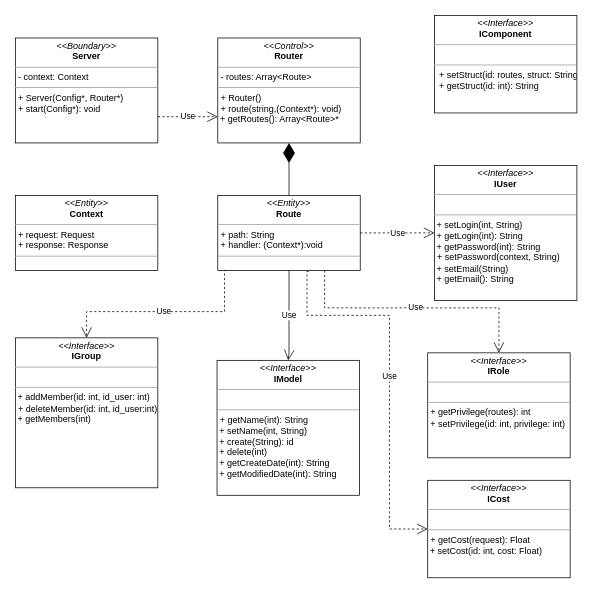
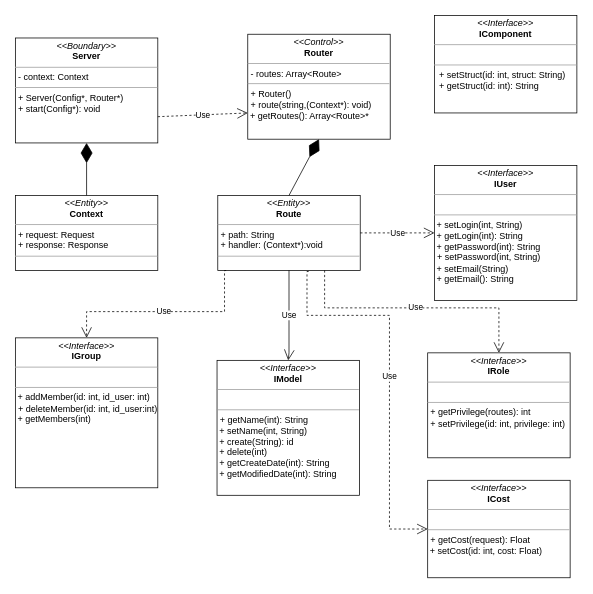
(522, 37) -> (514, 37)
(289, 90) -> (319, 87)
none -> (87, 179)
(506, 209) -> (494, 209)
